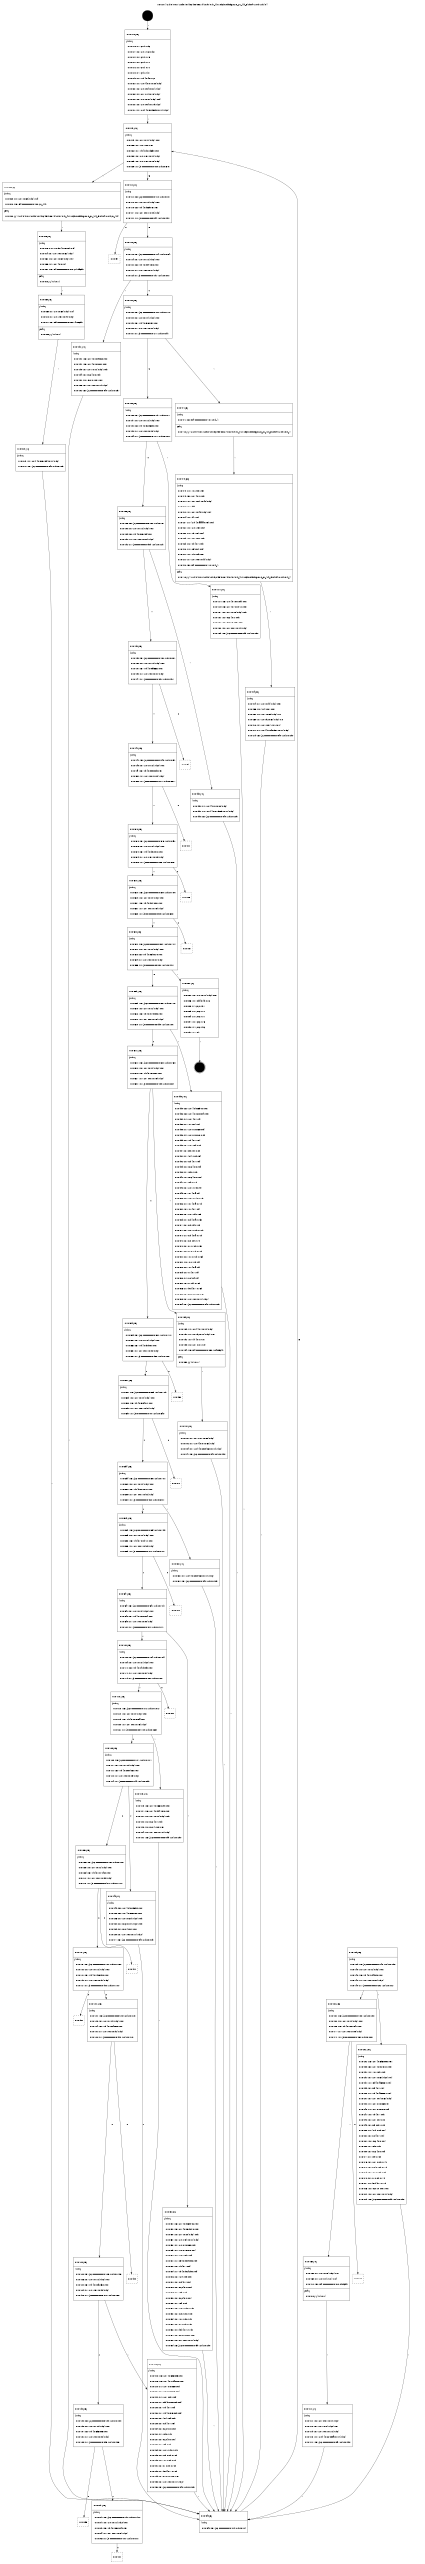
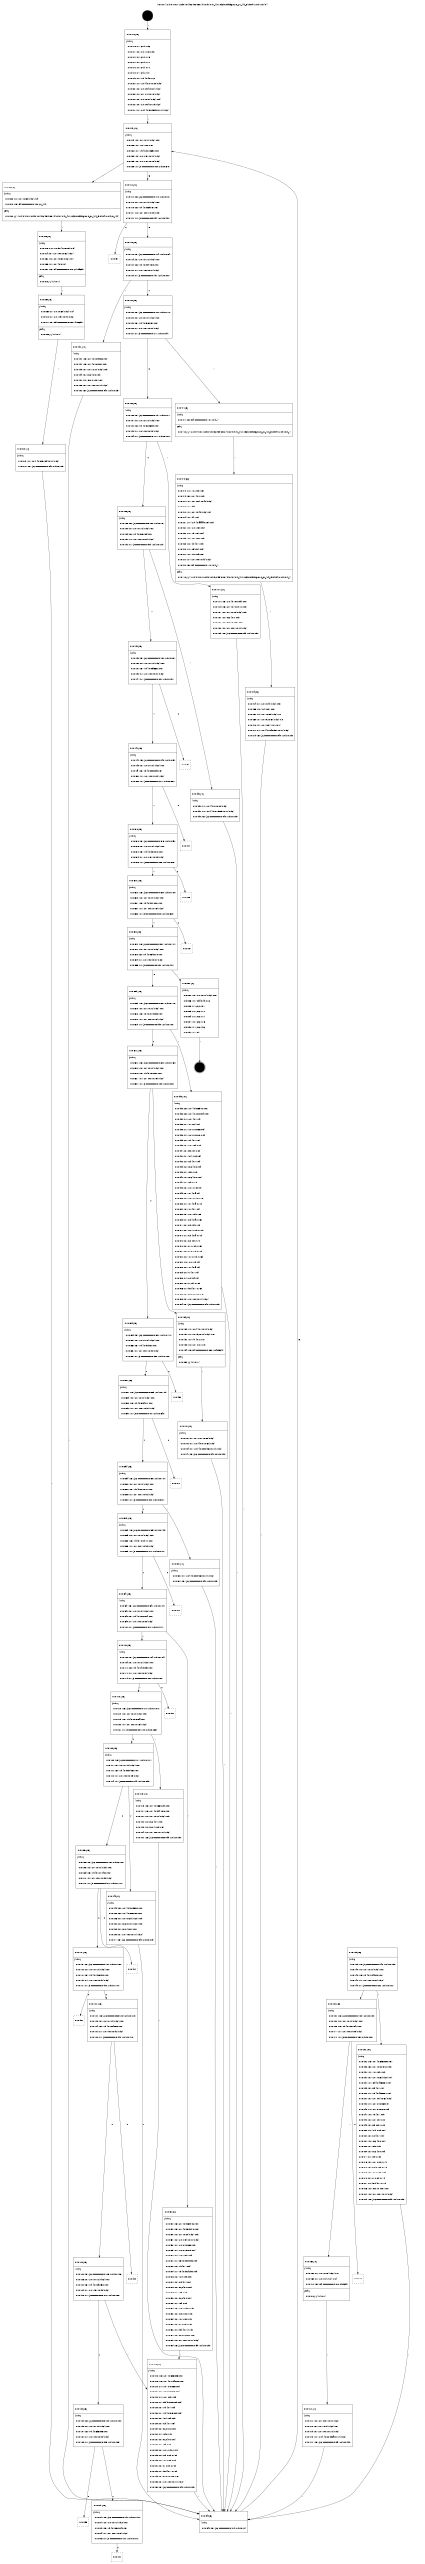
(208, 2430) -> (180, 2354)
